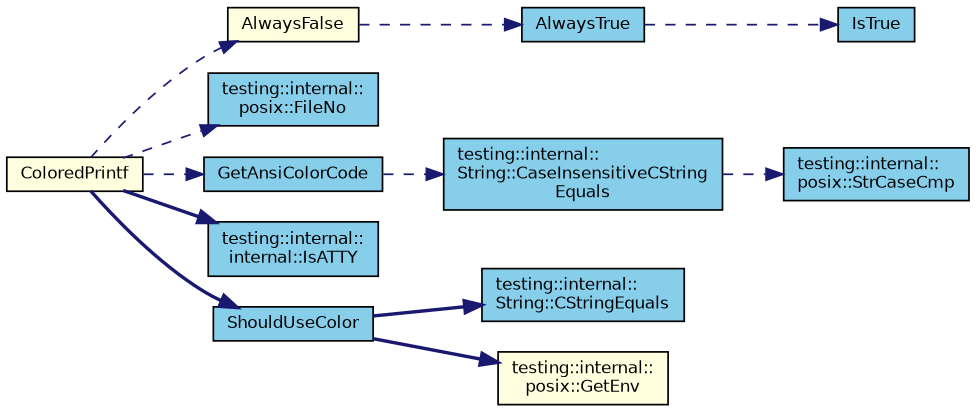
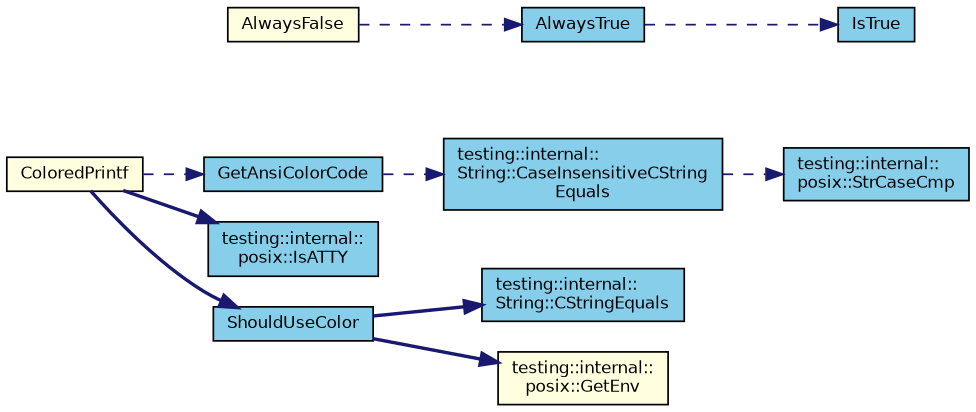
(151, 97) -> none
(293, 99) -> none
(293, 249) -> (293, 249)
